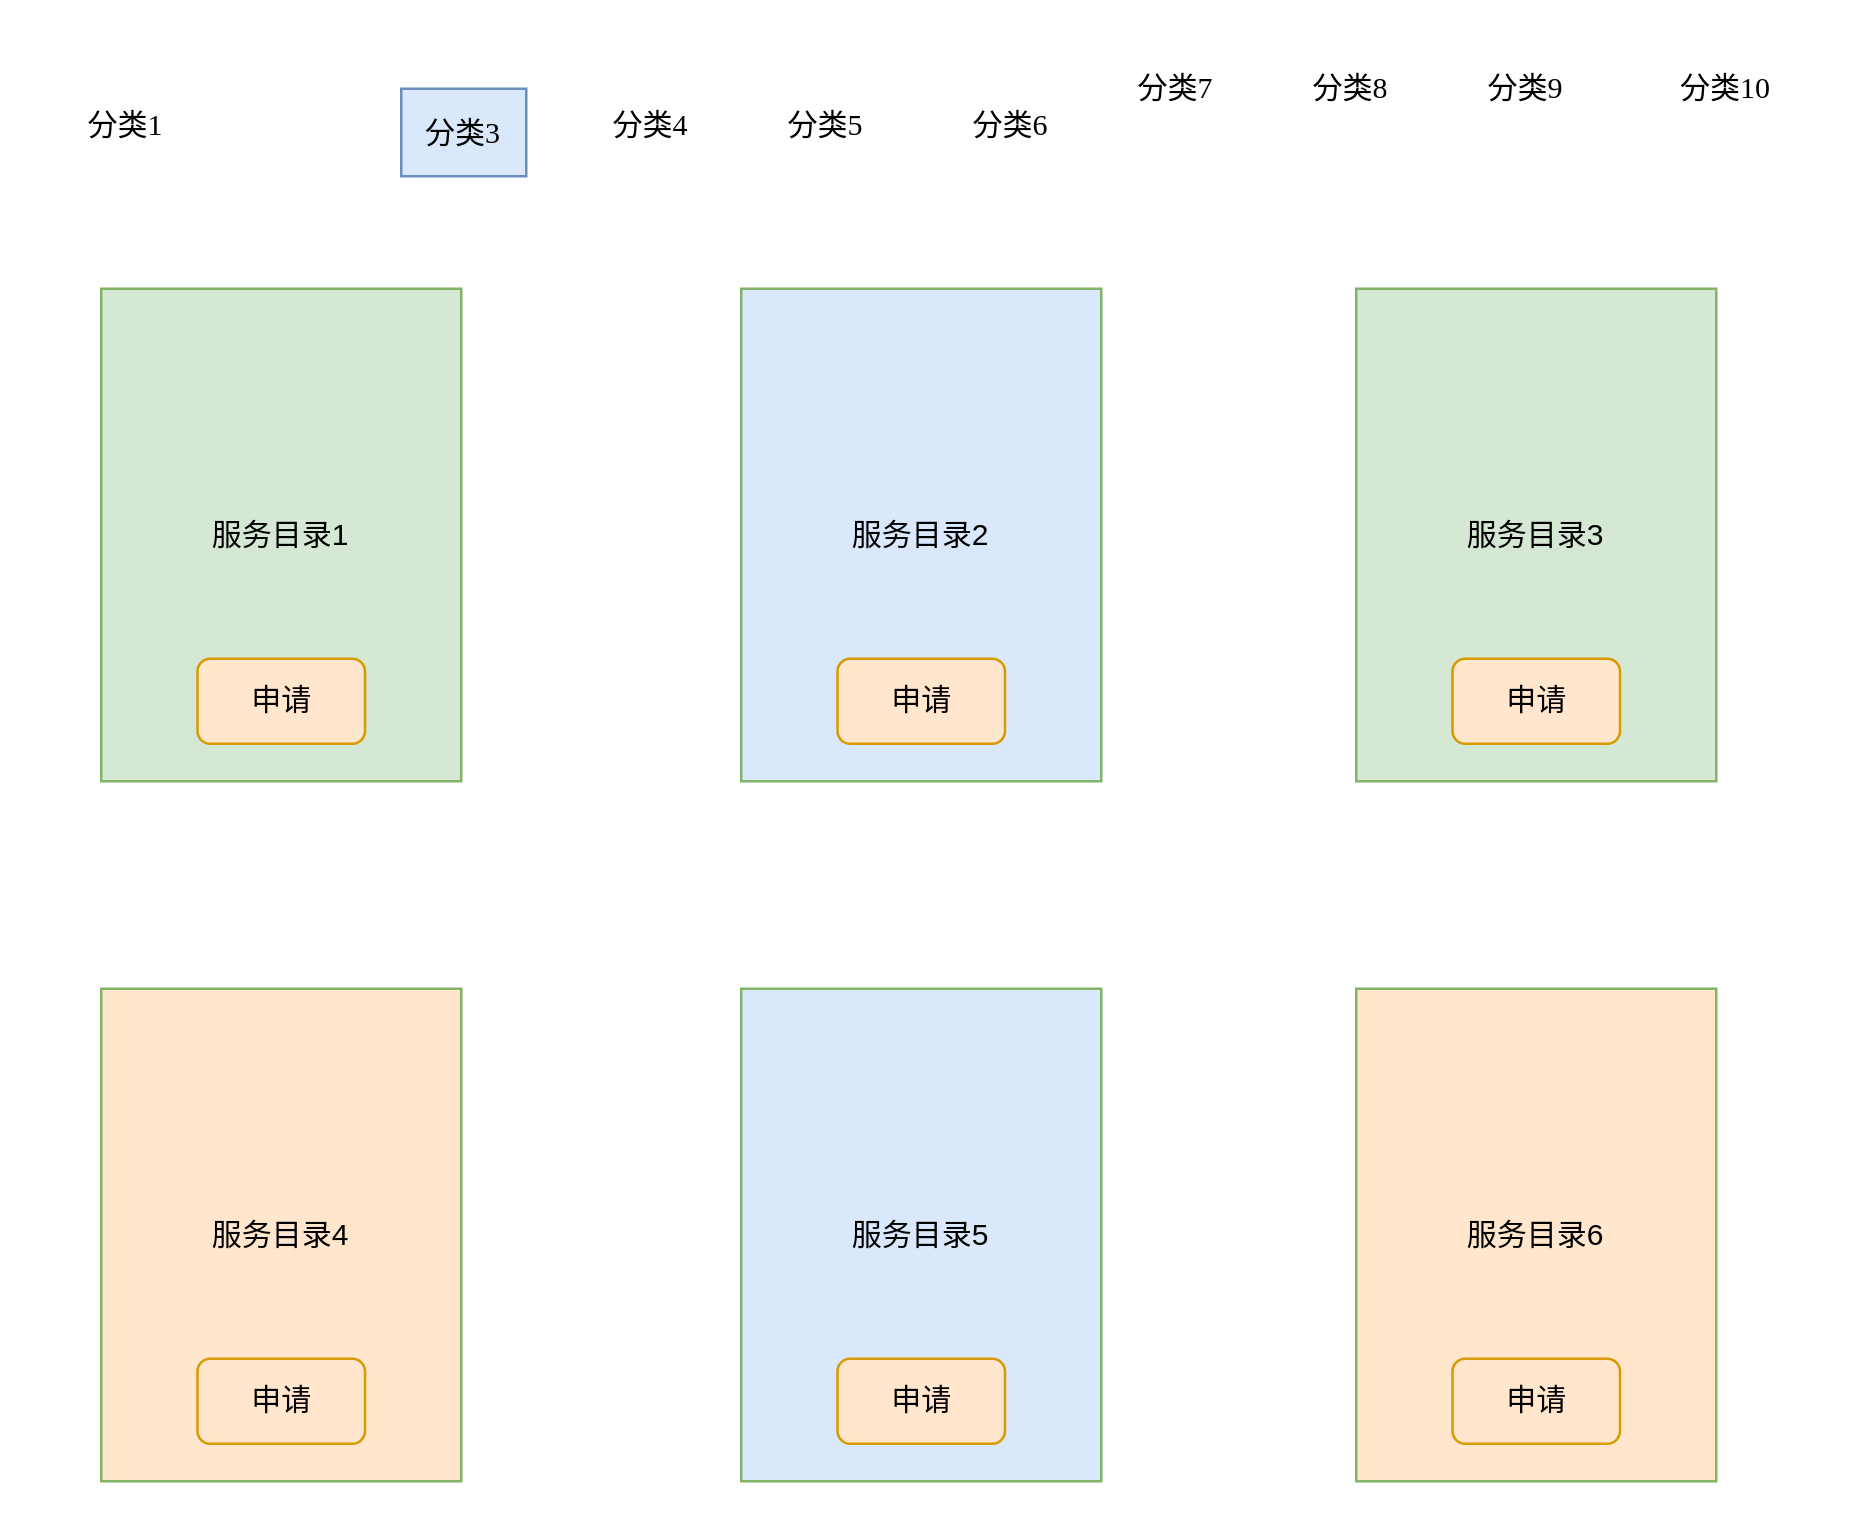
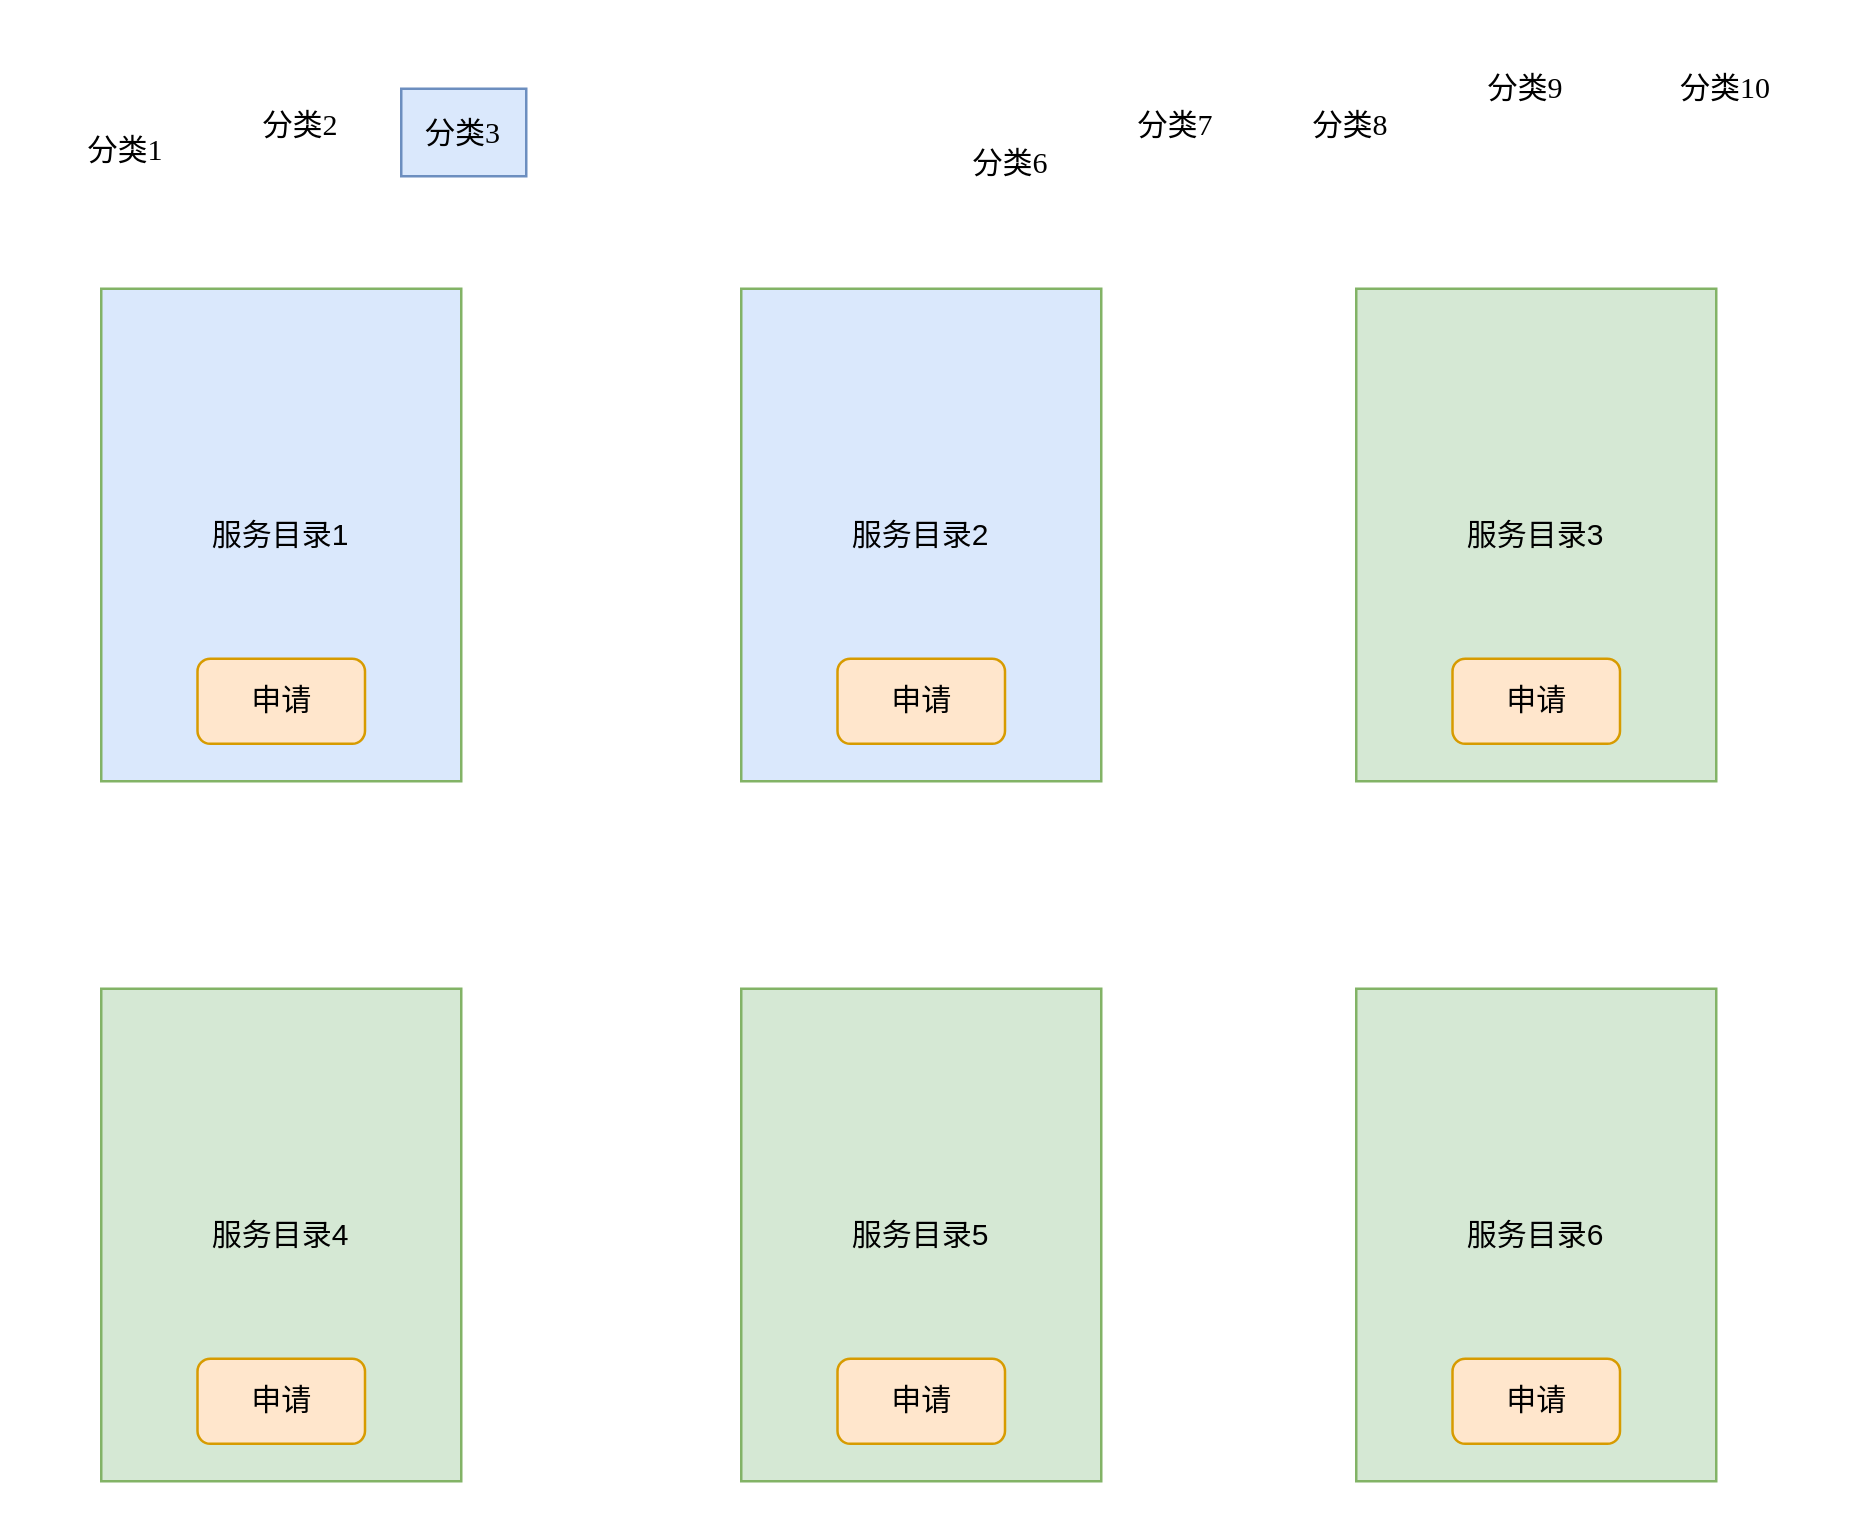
(1176, 89) -> (1176, 126)
(1351, 89) -> (1351, 126)
(126, 126) -> (126, 151)
none -> (301, 126)
(651, 126) -> none
(826, 126) -> none
(1010, 126) -> (1010, 164)
(281, 535) -> (281, 535)
(281, 1235) -> (281, 1235)
(921, 1235) -> (921, 1235)
(1536, 1235) -> (1536, 1235)
